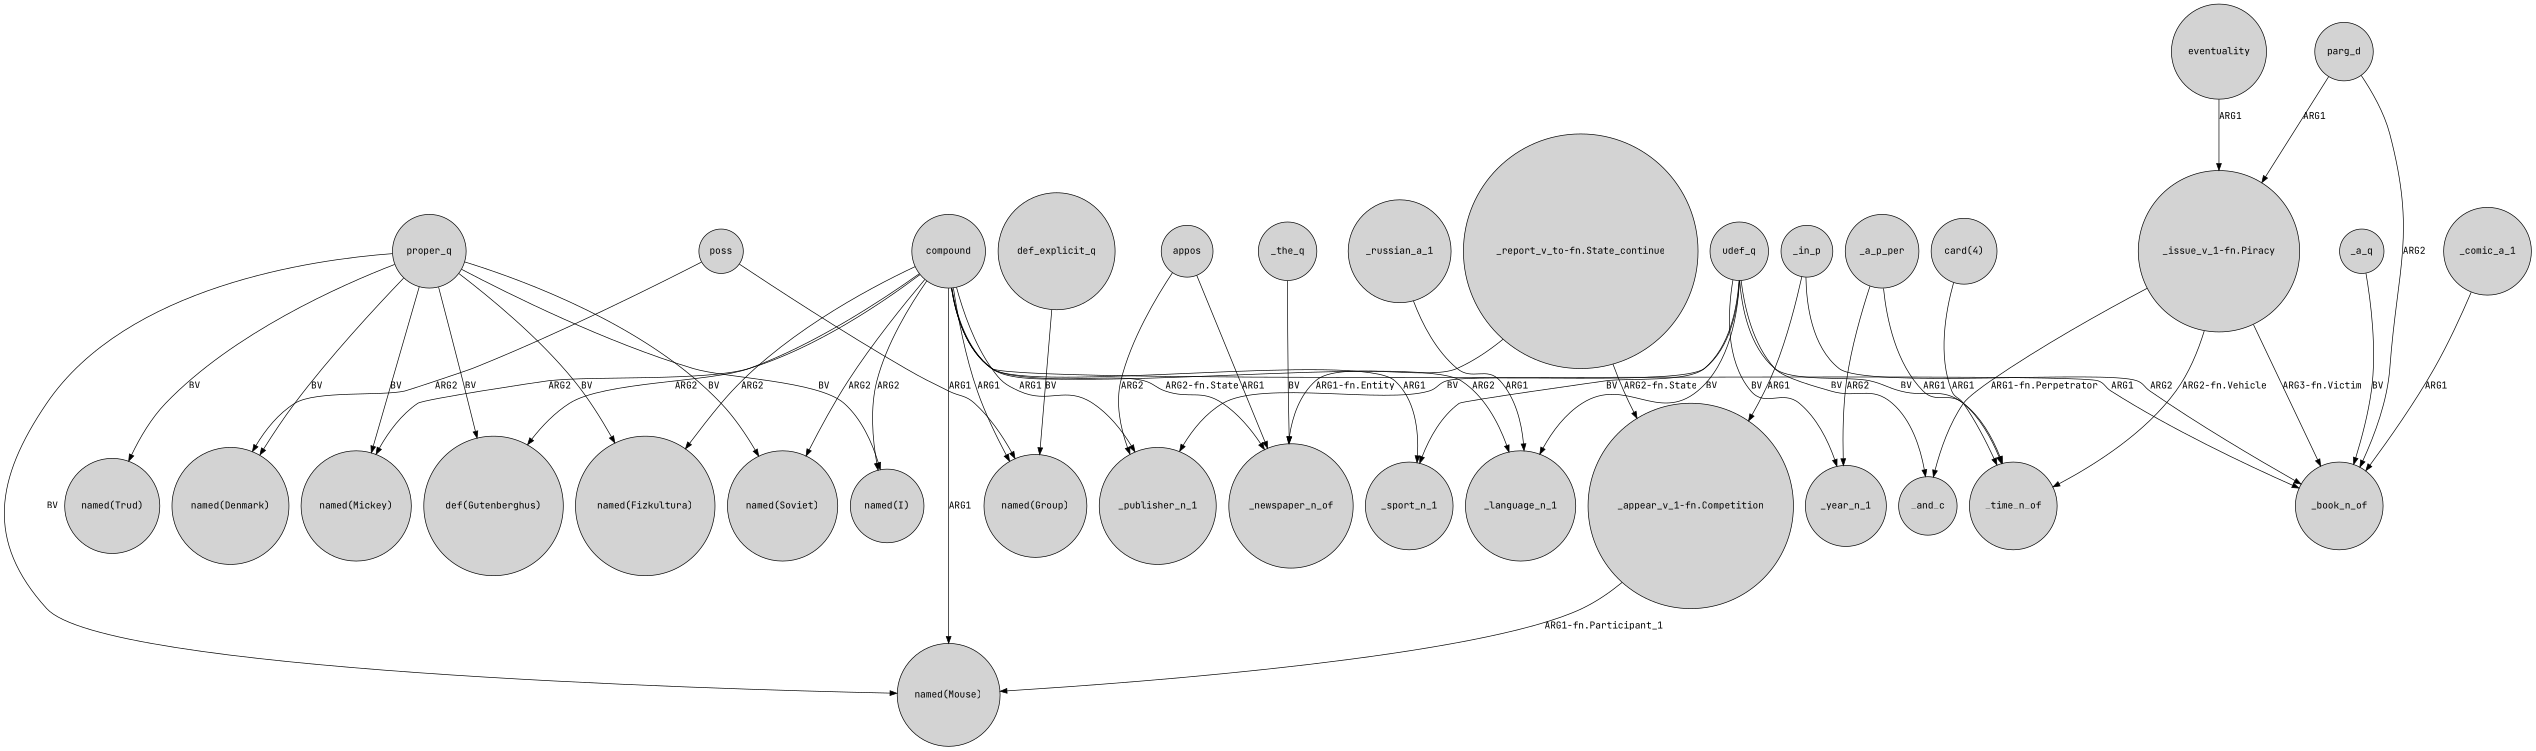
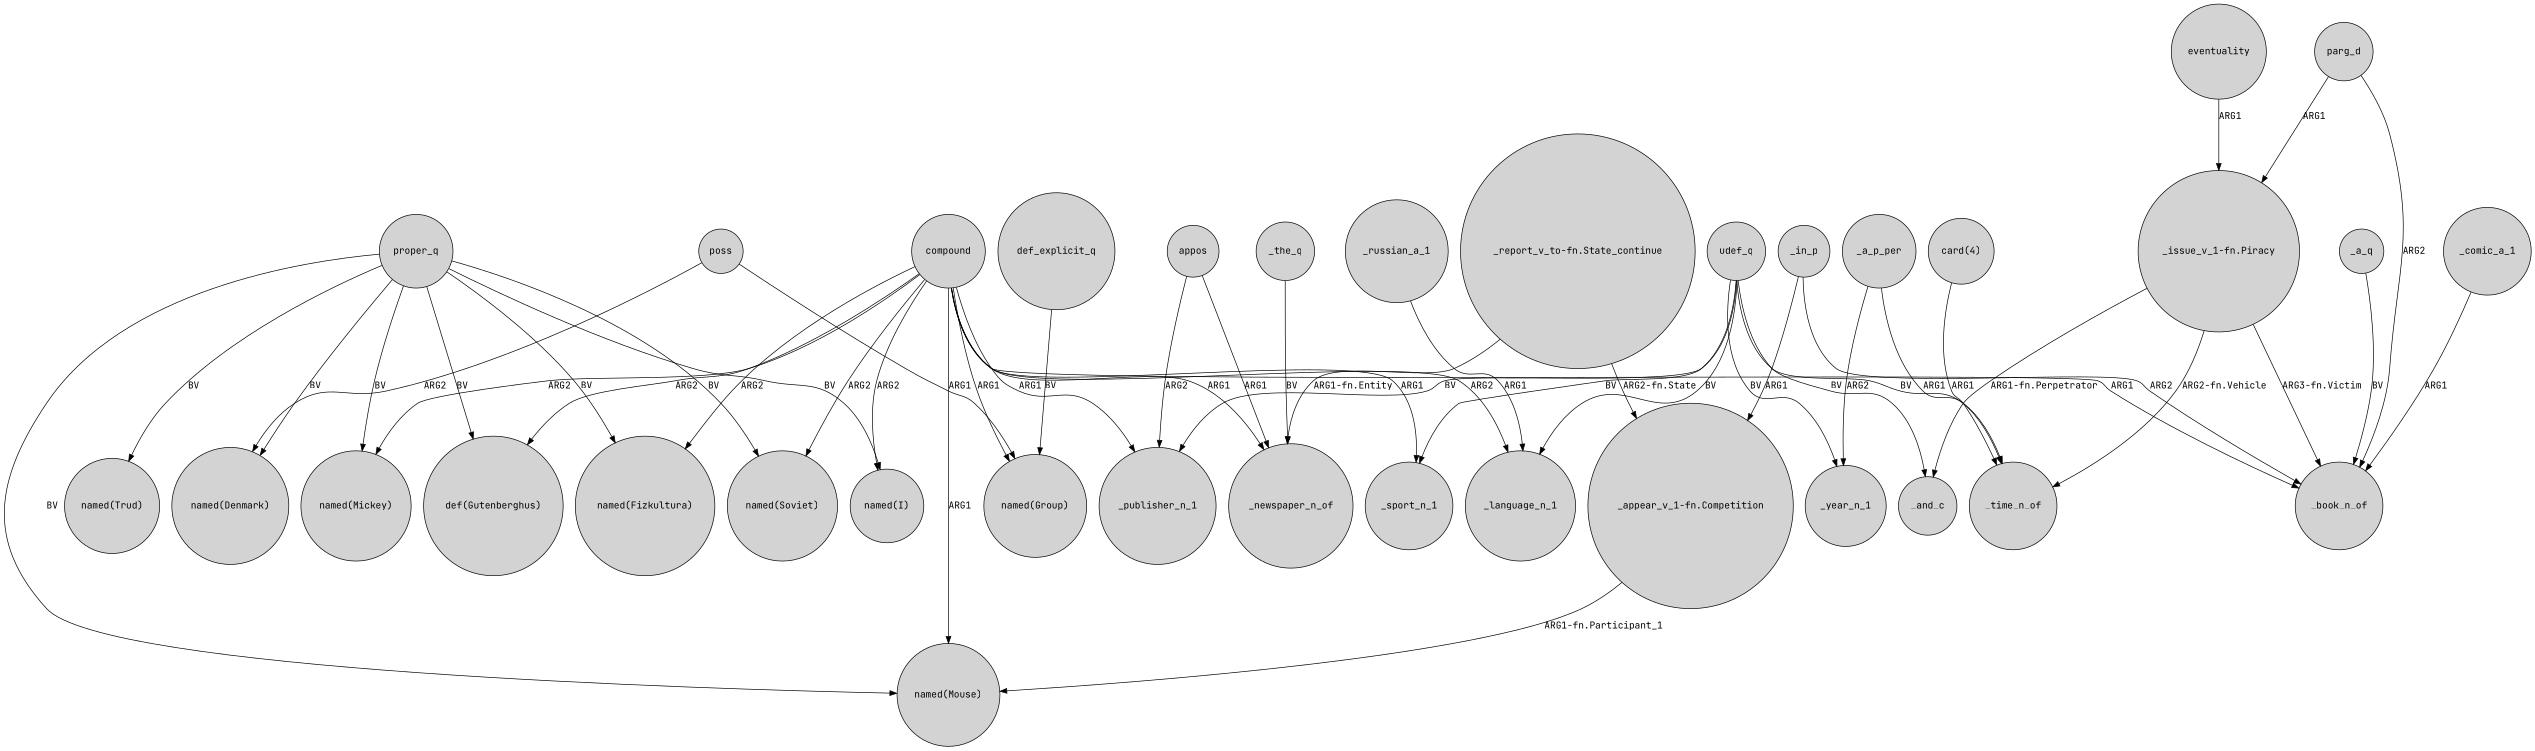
(1202, 386) -> (1219, 386)
